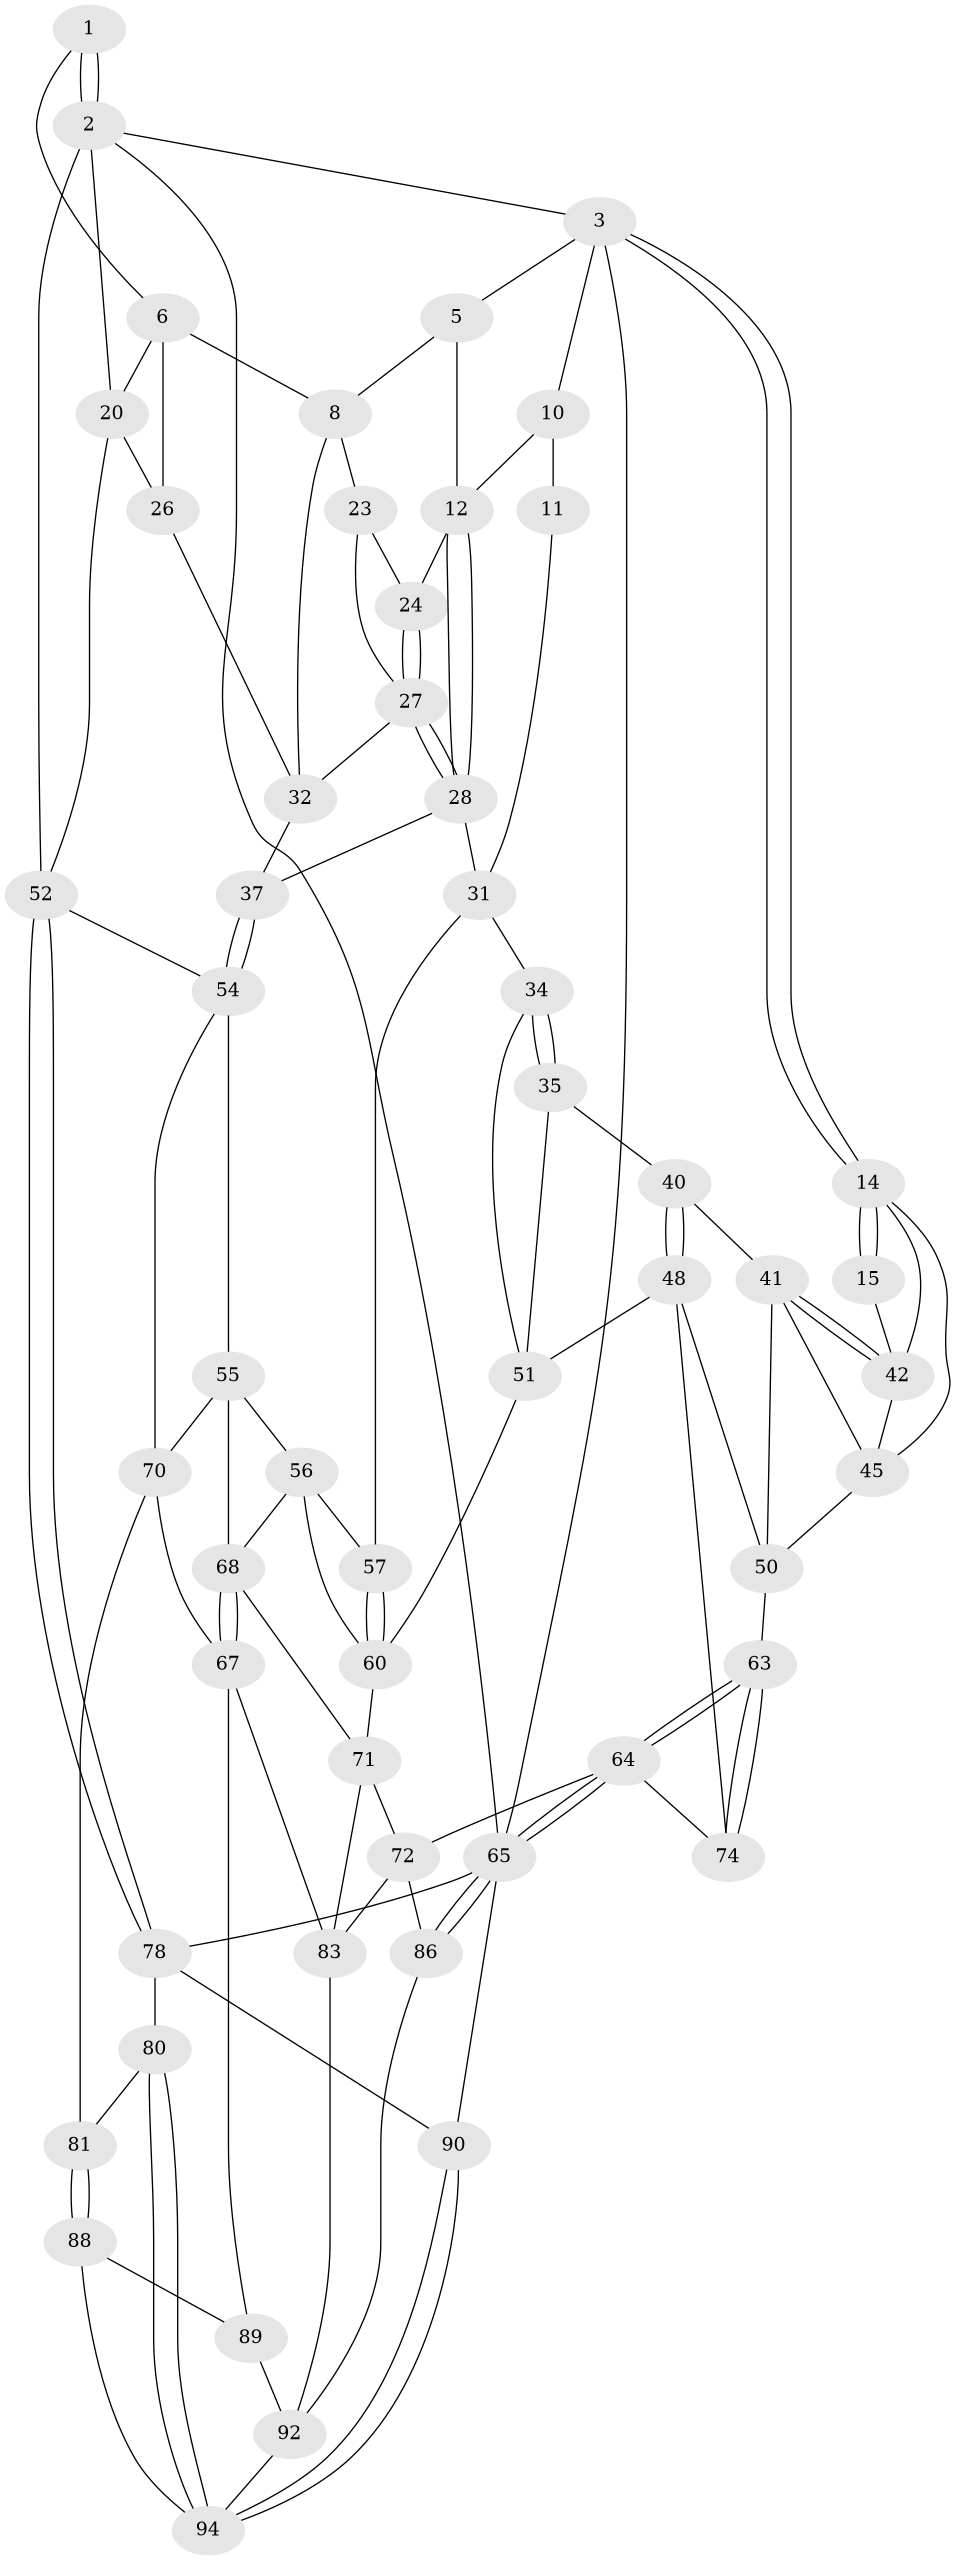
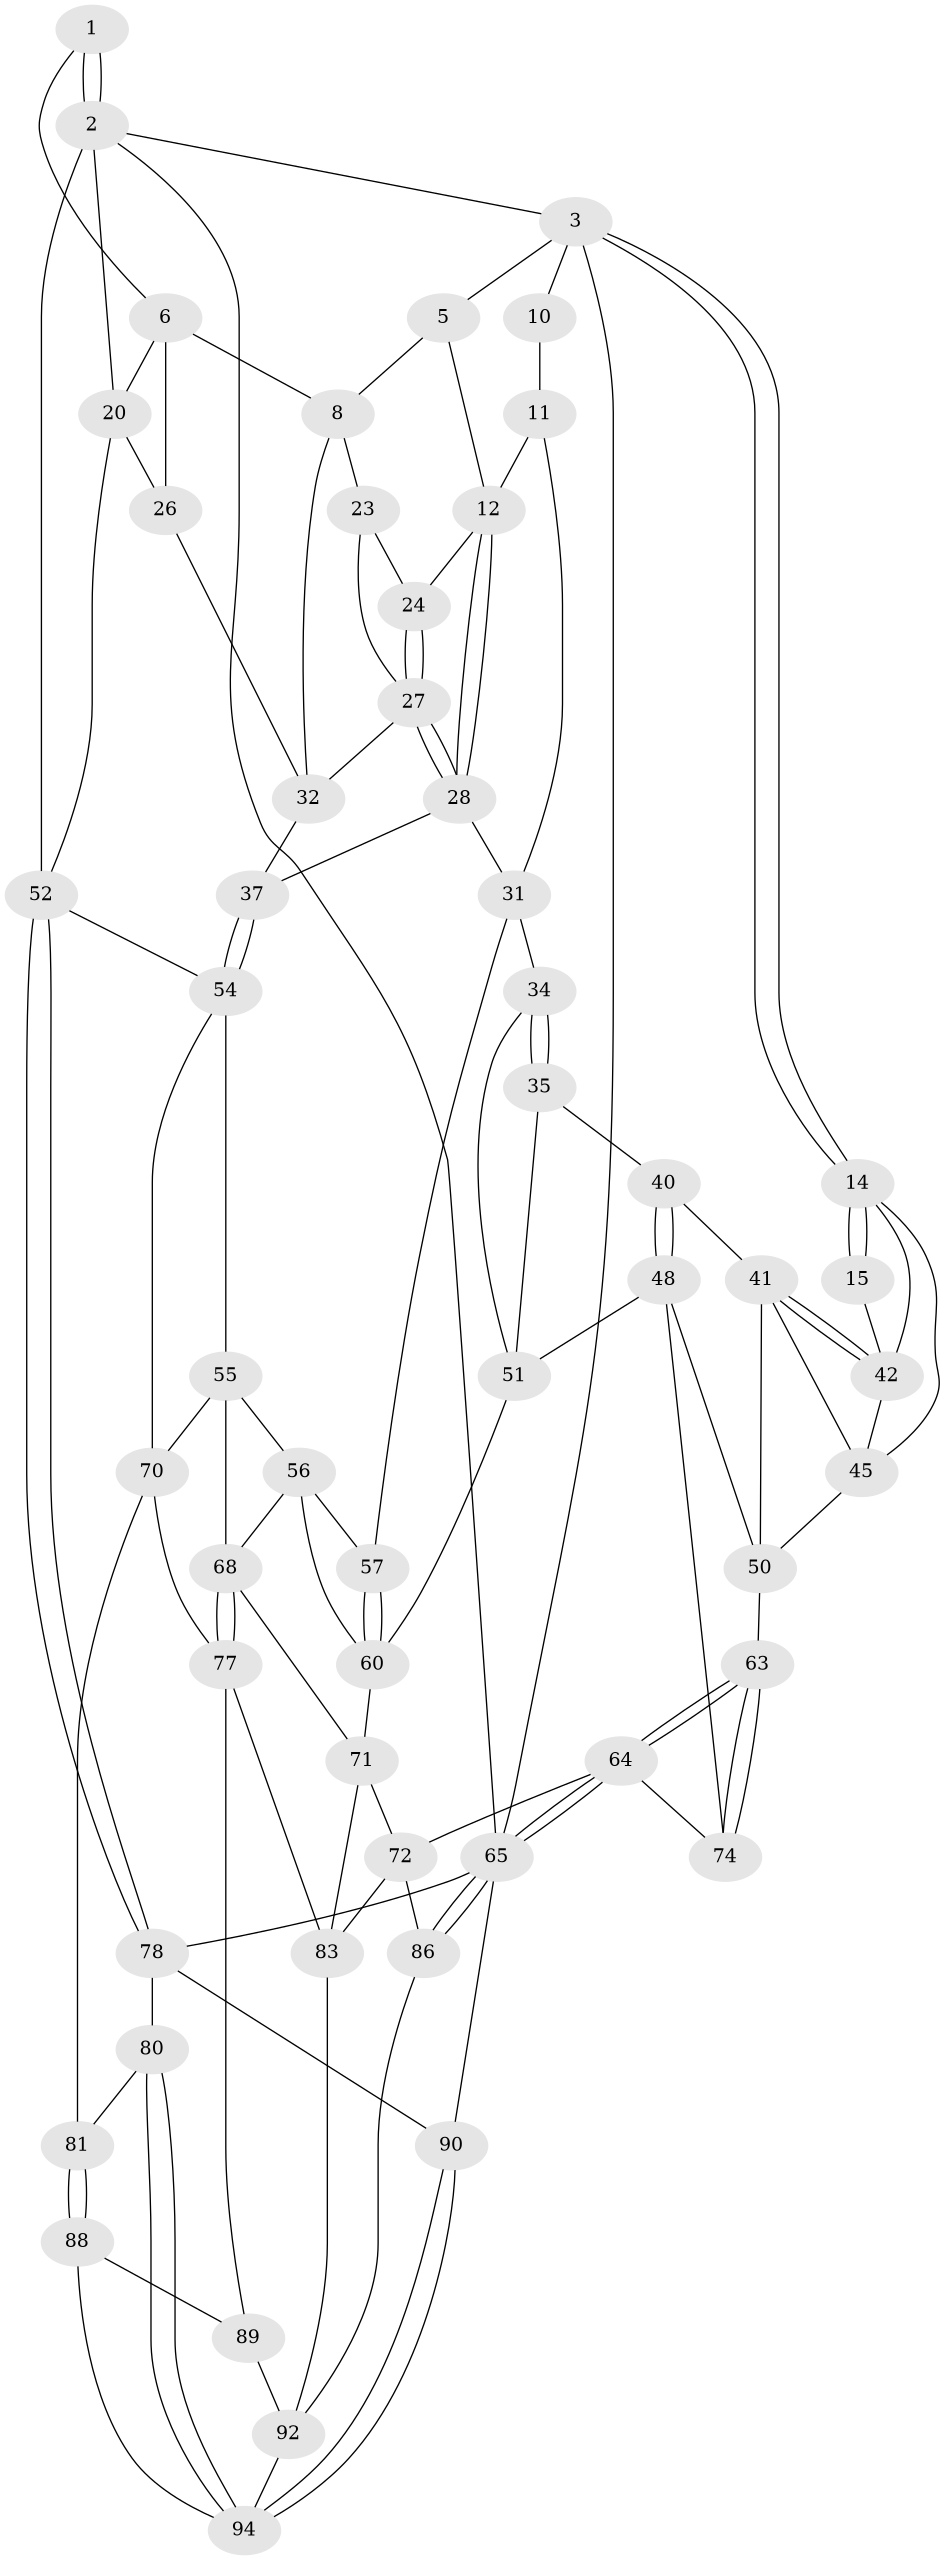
(505, 462) -> (514, 462)
(228, 1665) -> (226, 1665)
